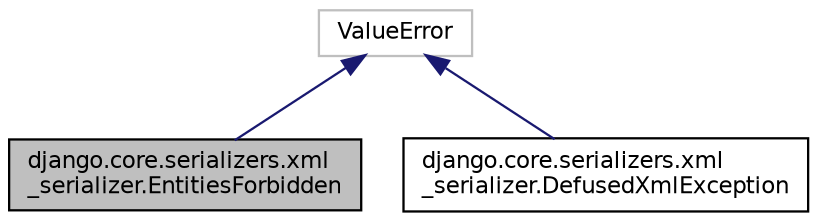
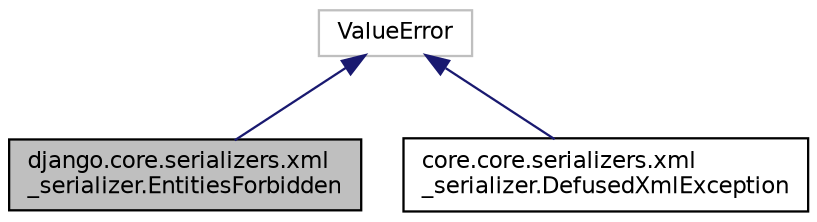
(606, 175) -> (606, 175)
